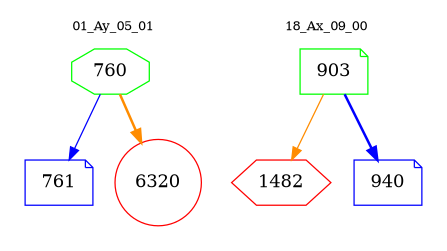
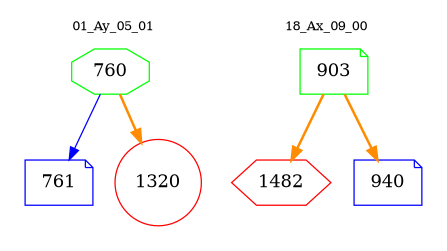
(310, 121) -> (310, 121)
(358, 121) -> (358, 121)
(158, 183) -> (158, 183)
